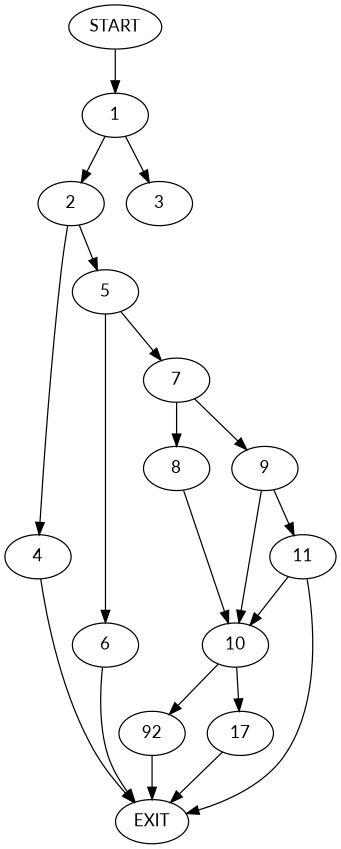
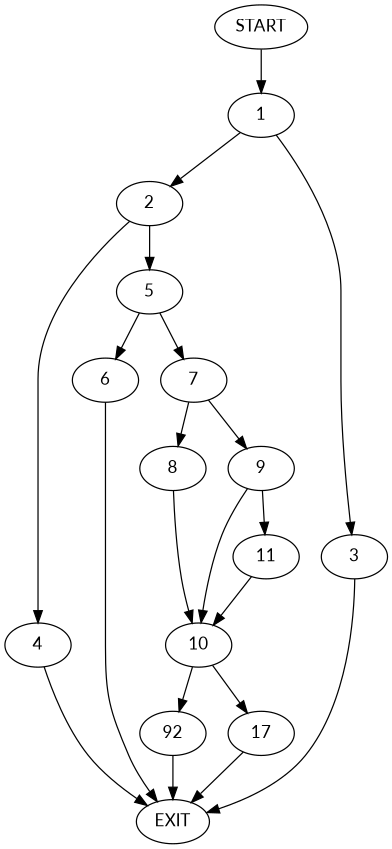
(301, 720) -> (327, 720)
